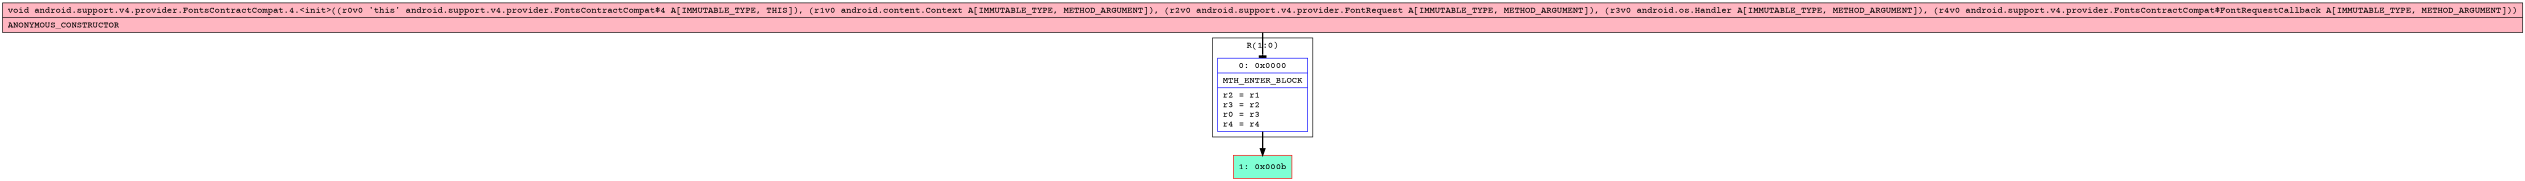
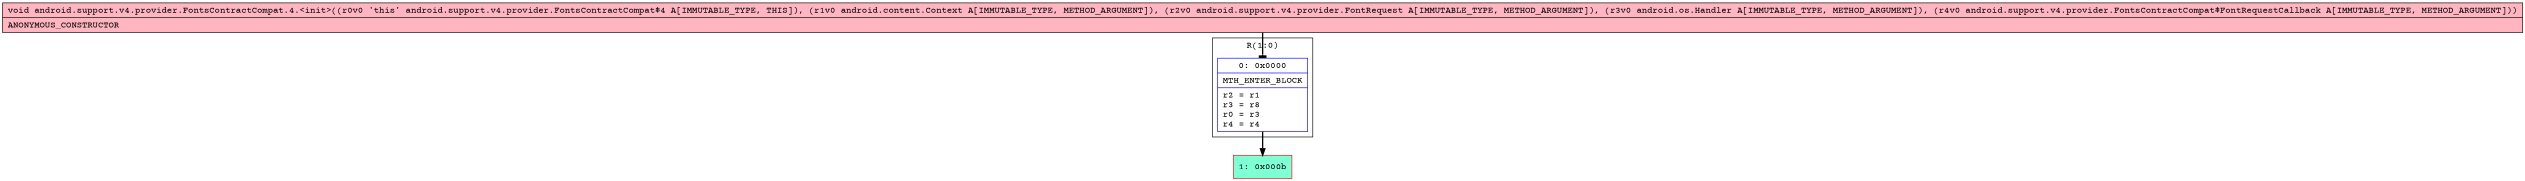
(1241, 104) -> (1241, 104)
